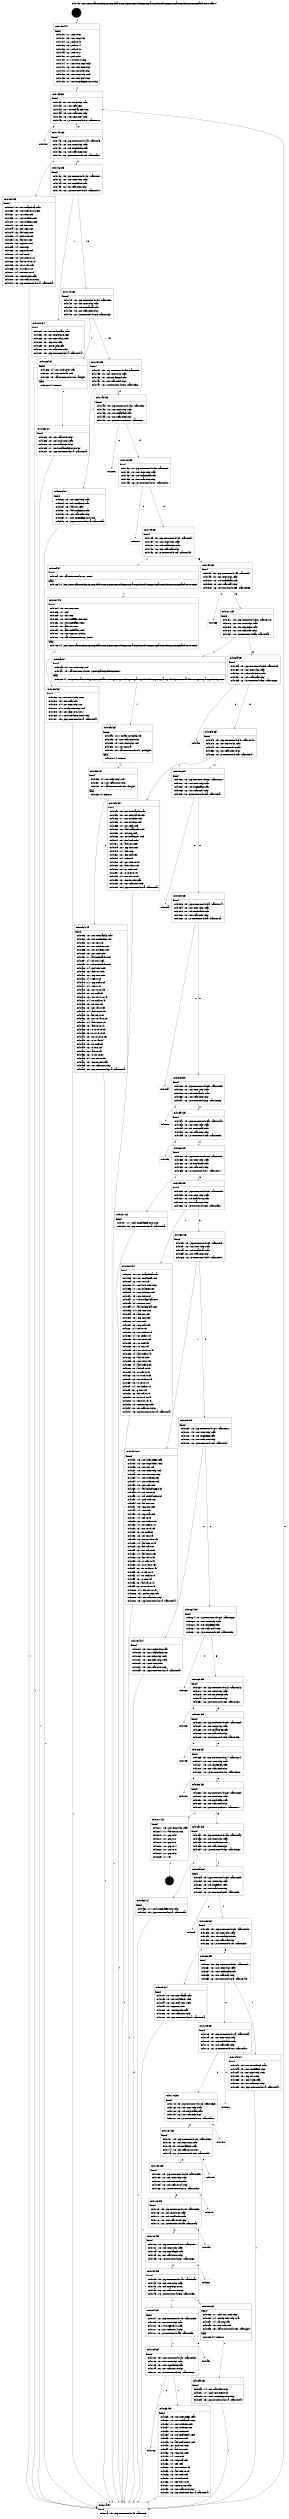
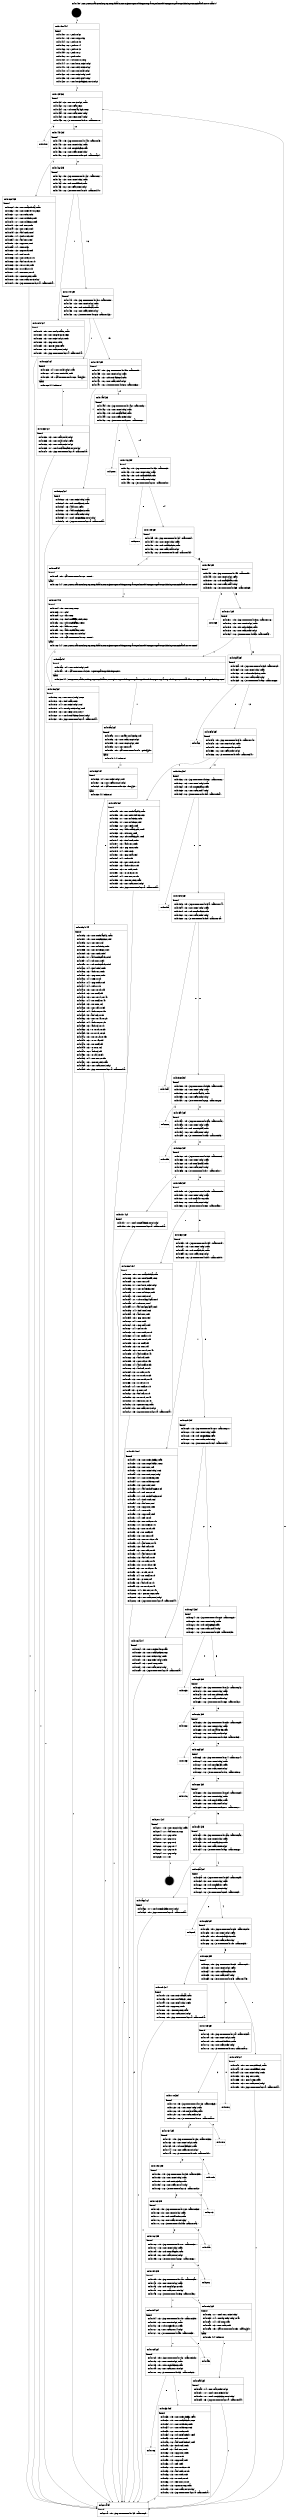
(77, 127) -> (74, 126)
